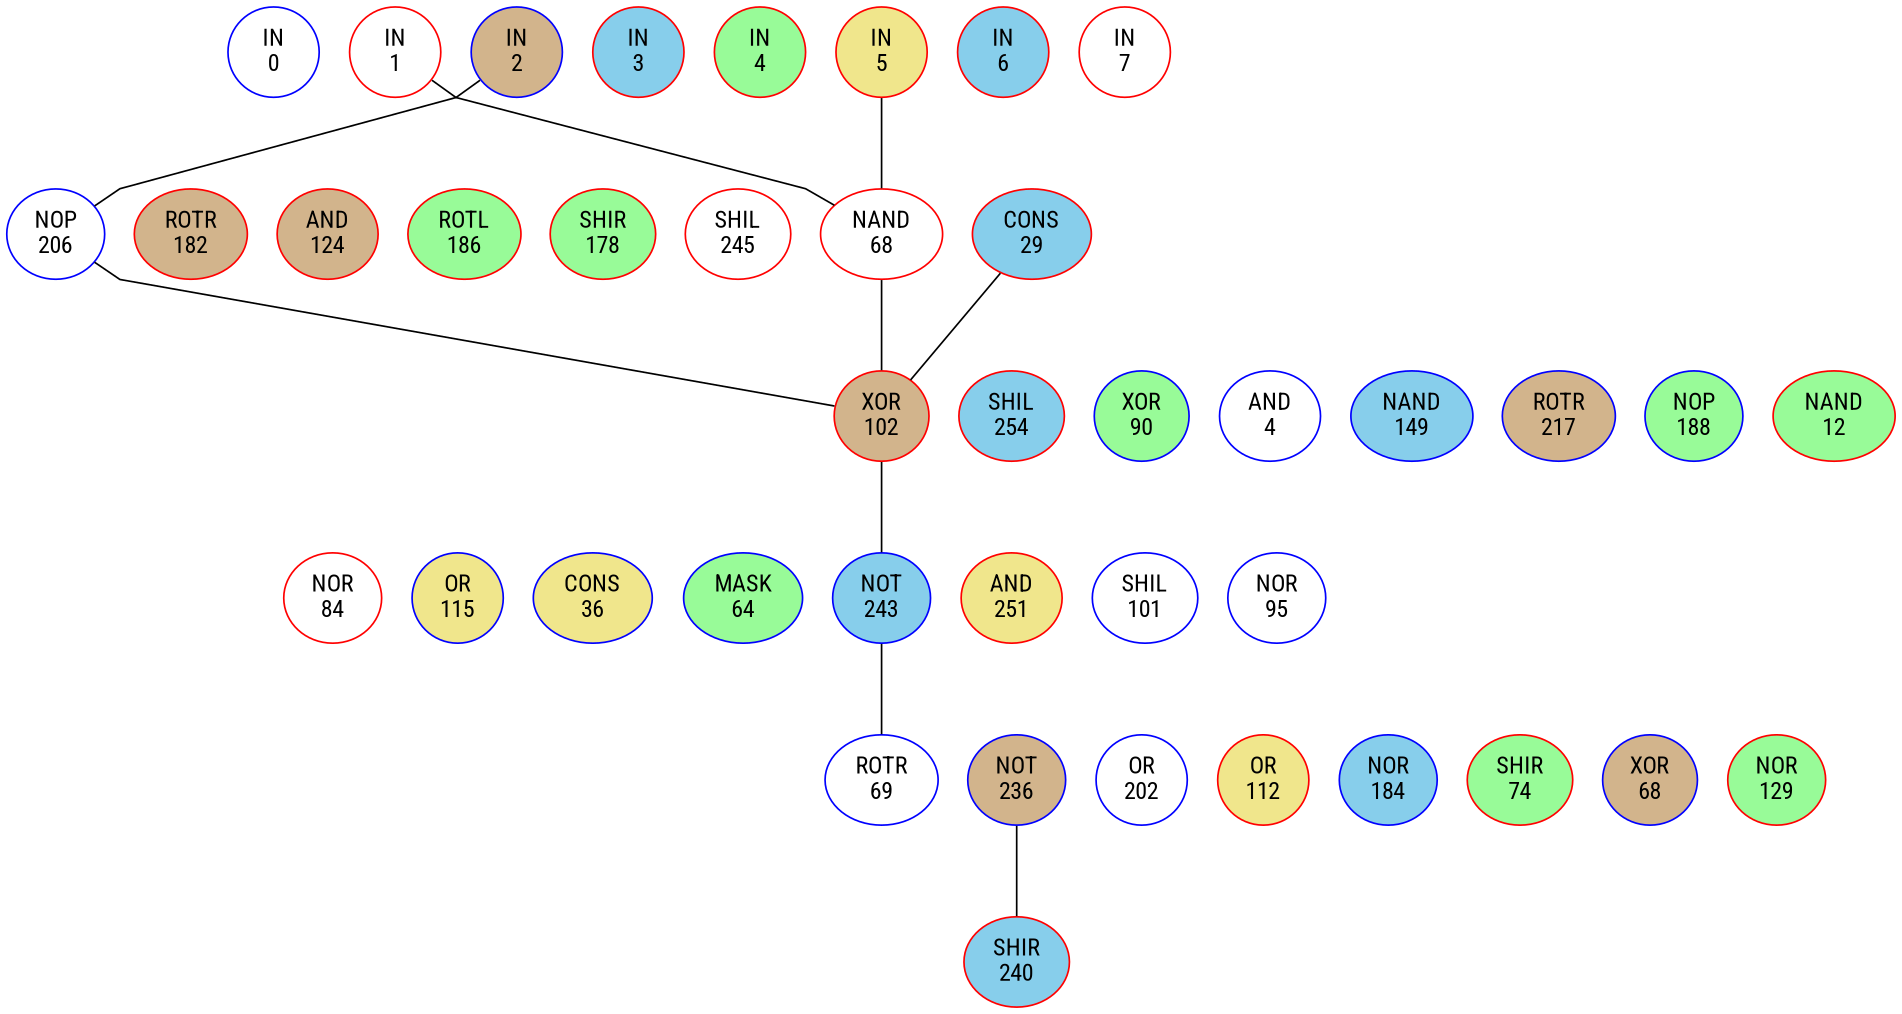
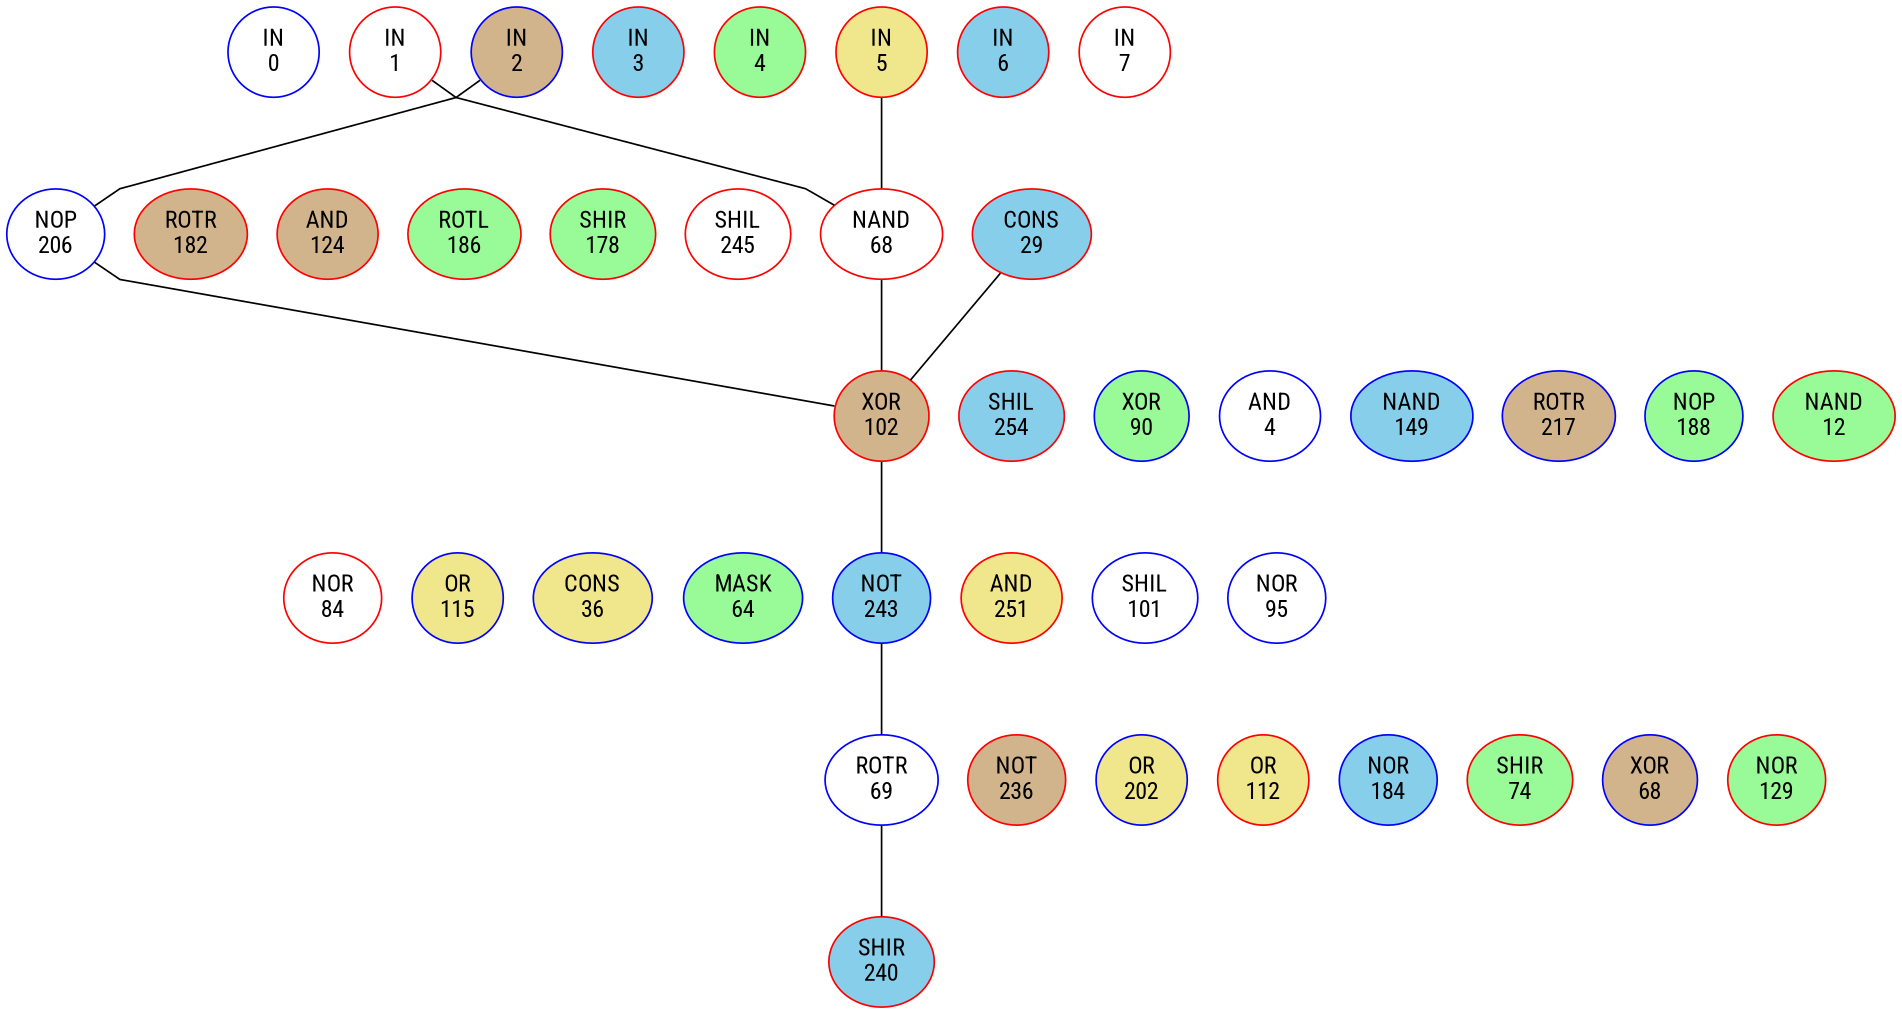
(1017, 780) -> (1017, 780)
(1142, 780) -> (1142, 780)
(1017, 871) -> (882, 871)
